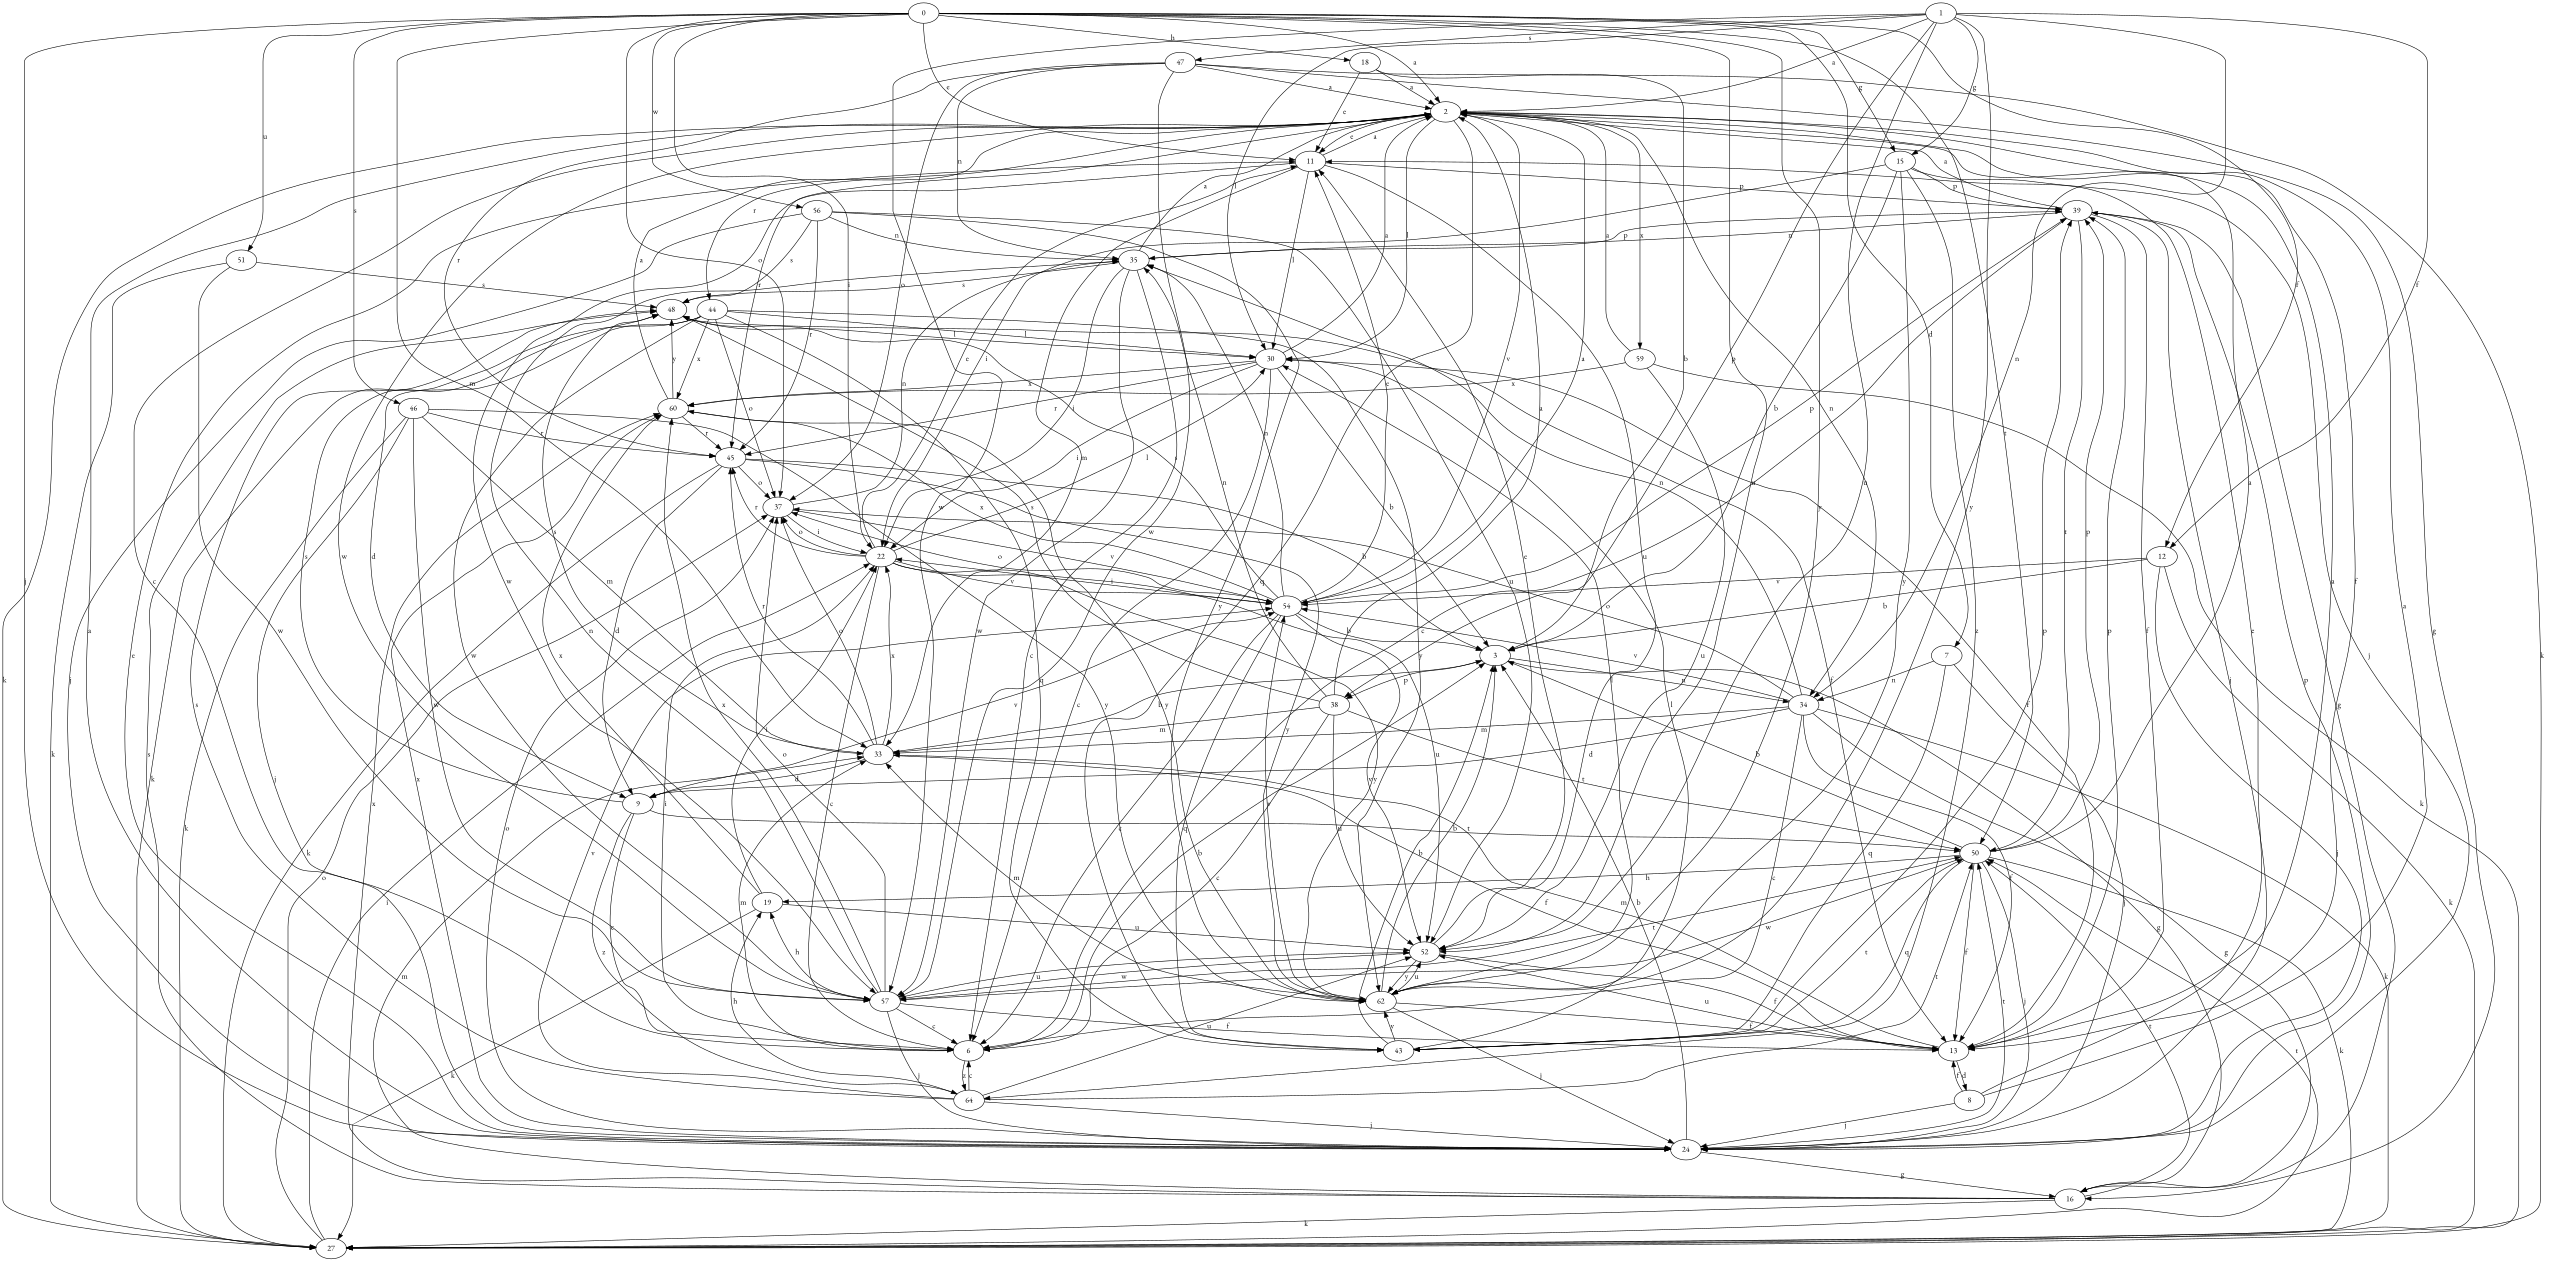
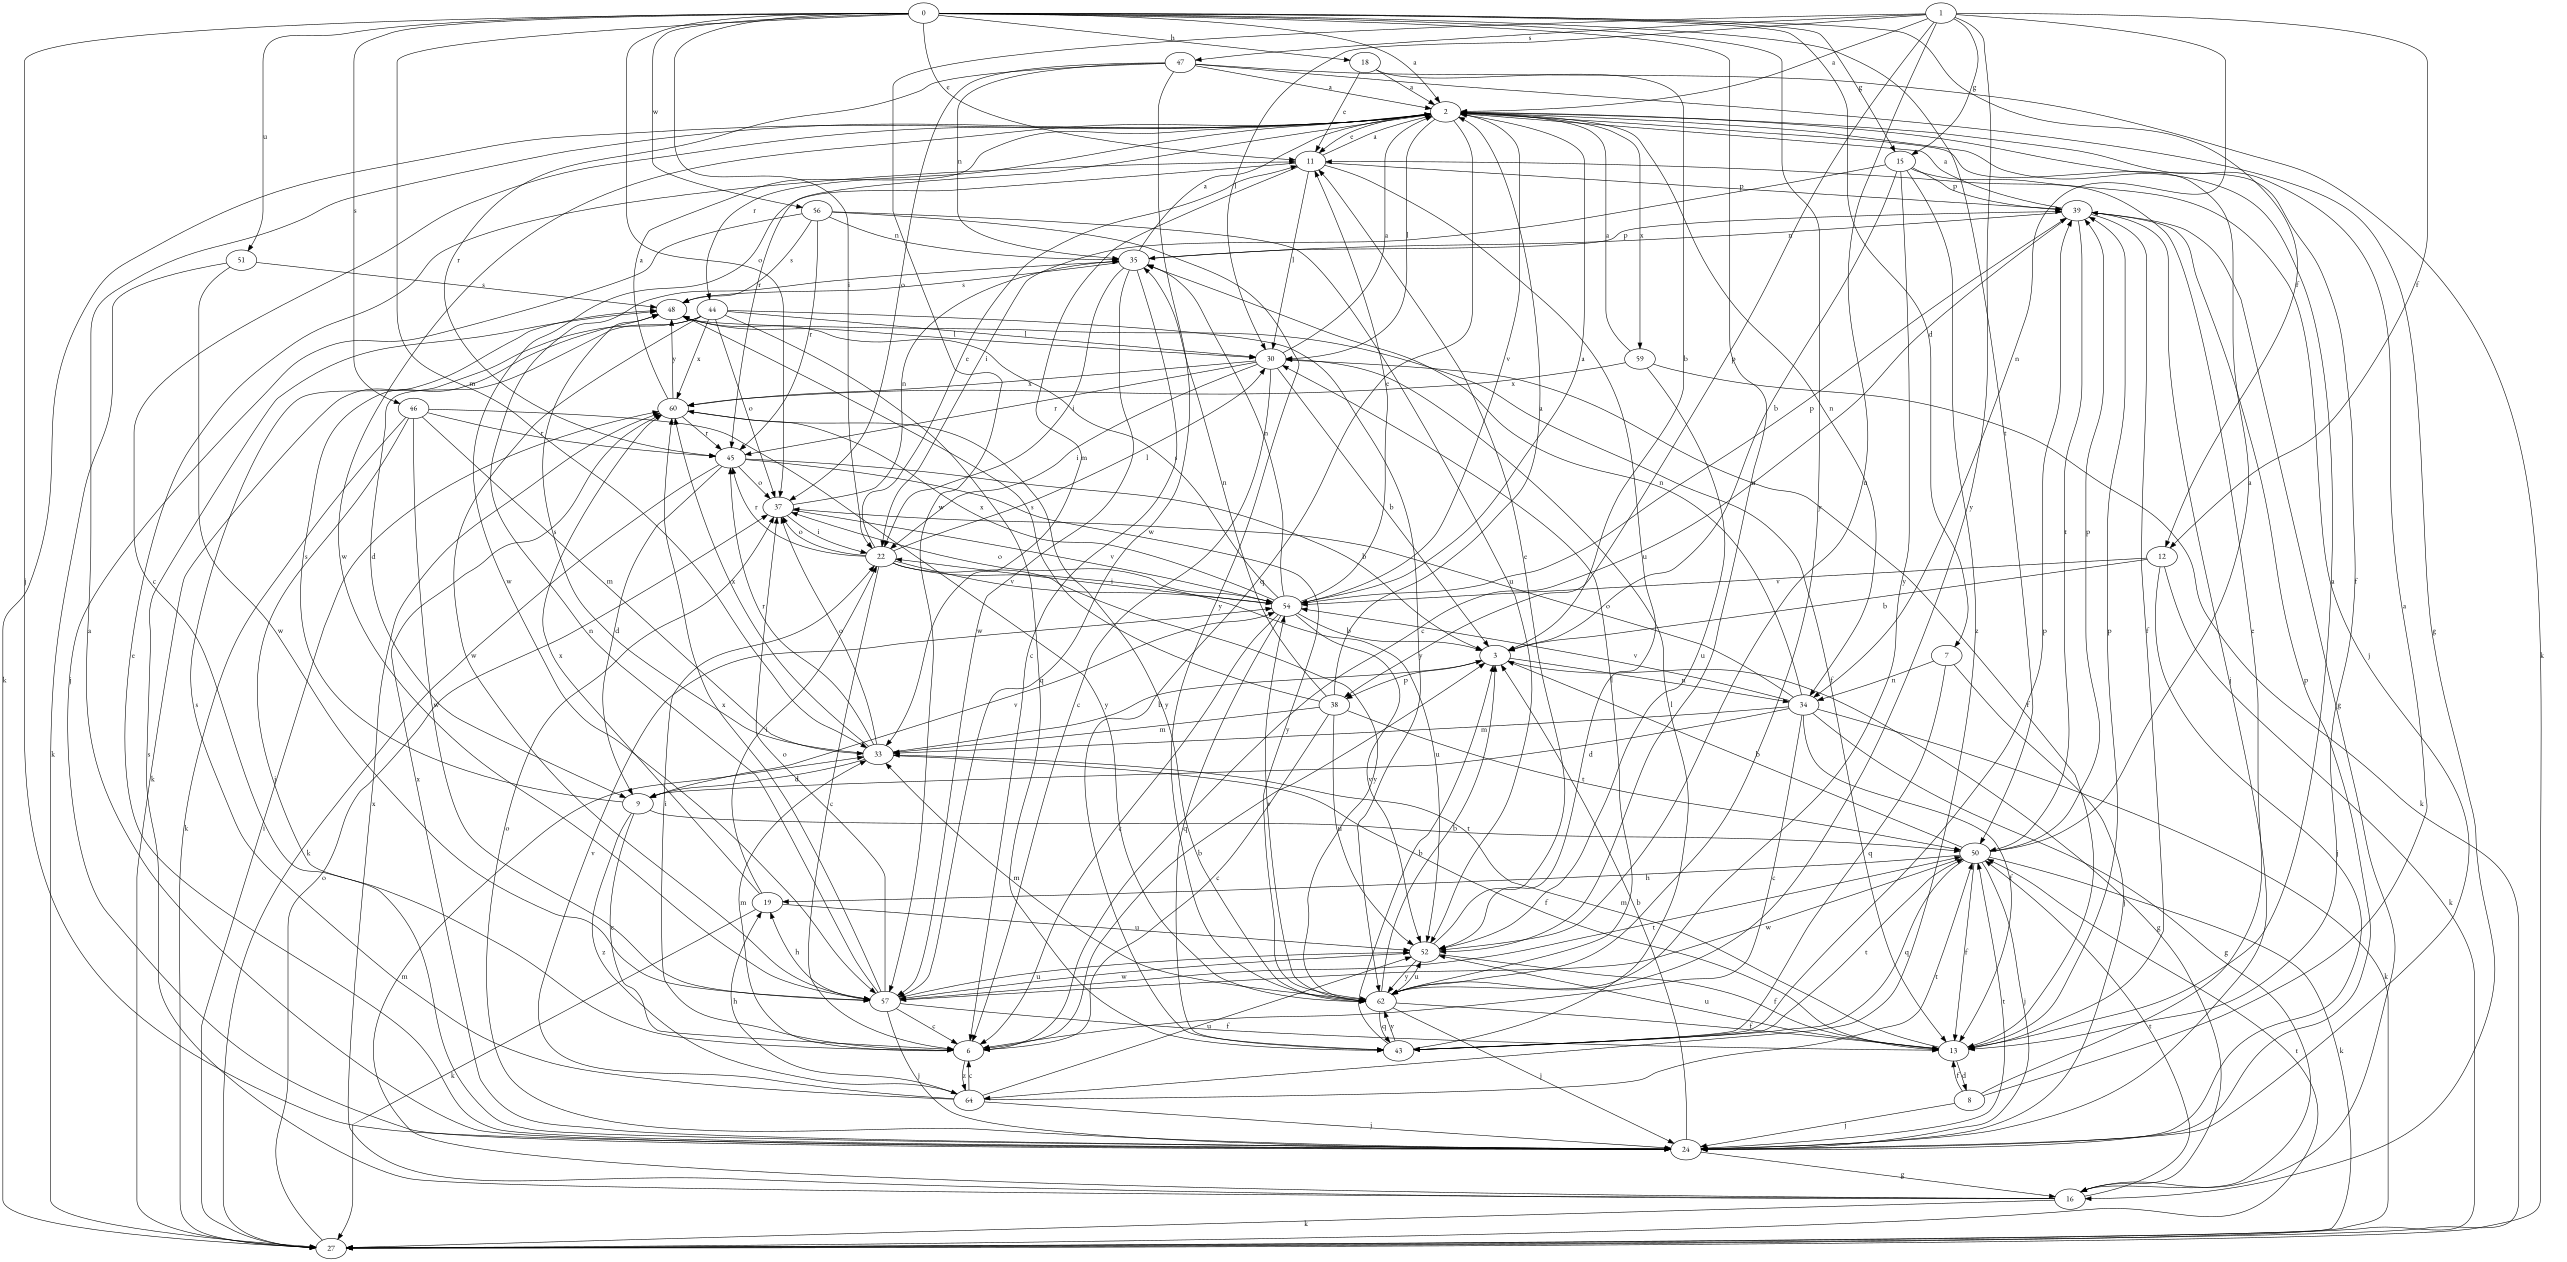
(890, 659) -> (742, 604)
(448, 839) -> (278, 776)
none -> (1381, 1026)
